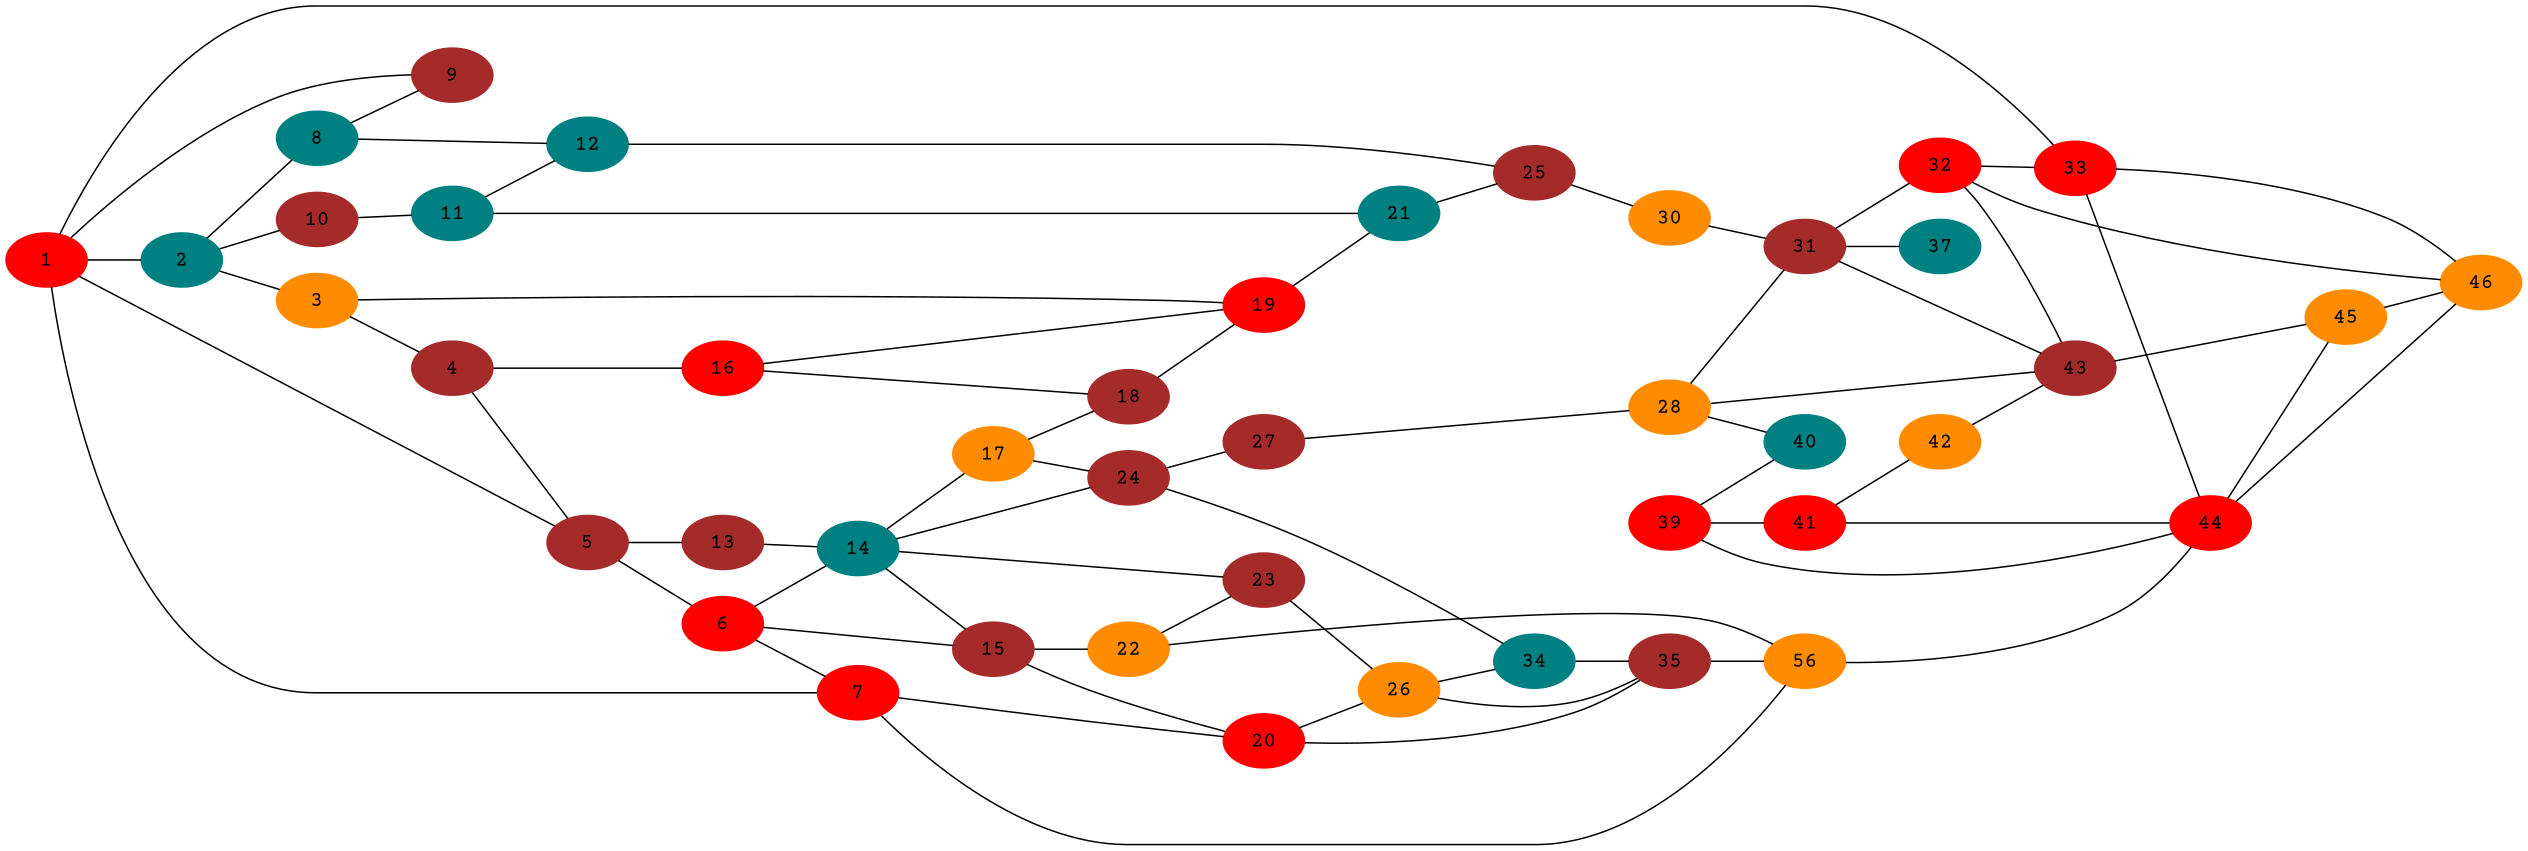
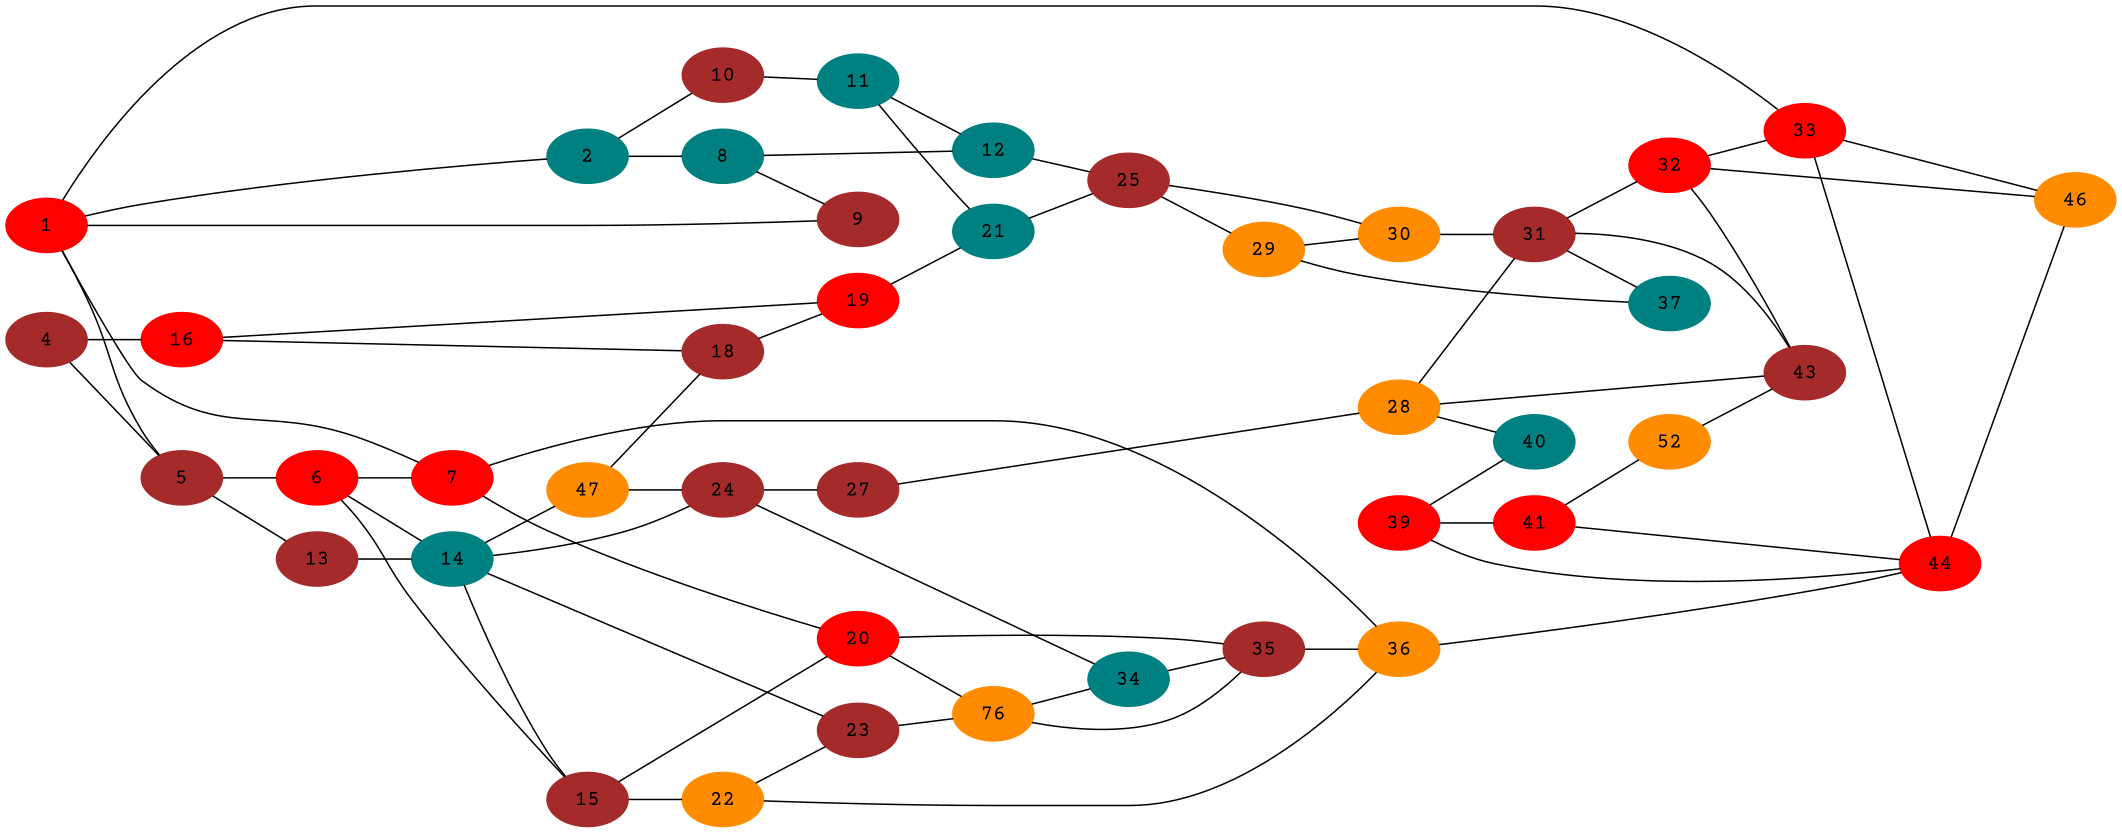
none -> (1264, 249)
(317, 301) -> none
(2346, 317) -> none
(1940, 442) -> (1670, 442)
(993, 454) -> (588, 490)
(1805, 661) -> (1399, 649)
(1399, 690) -> (993, 714)
